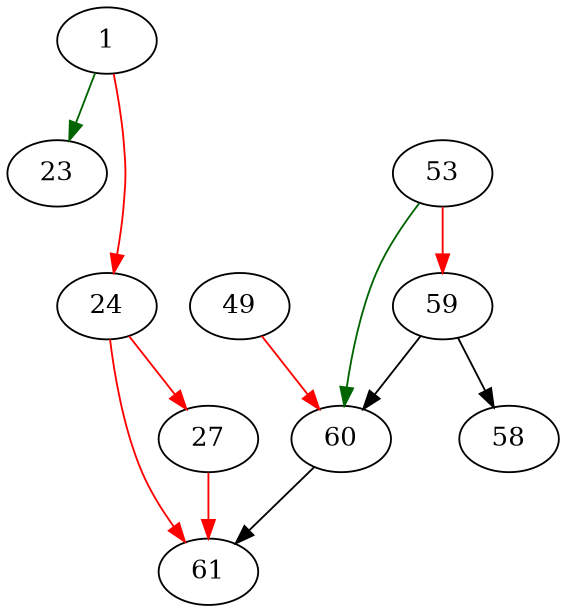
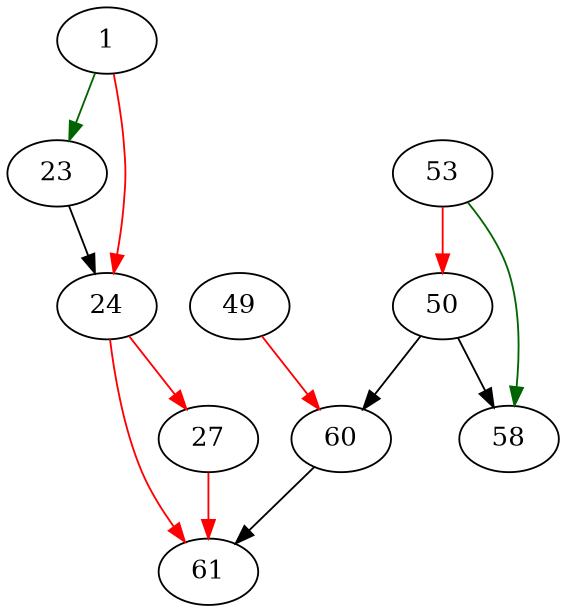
none -> (79, 231)
(370, 290) -> (513, 289)
(443, 306) -> (443, 306)
